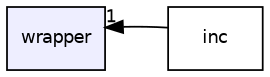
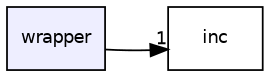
(146, 27) -> (128, 50)
